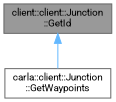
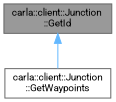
(58, 19) -> (58, 19)
